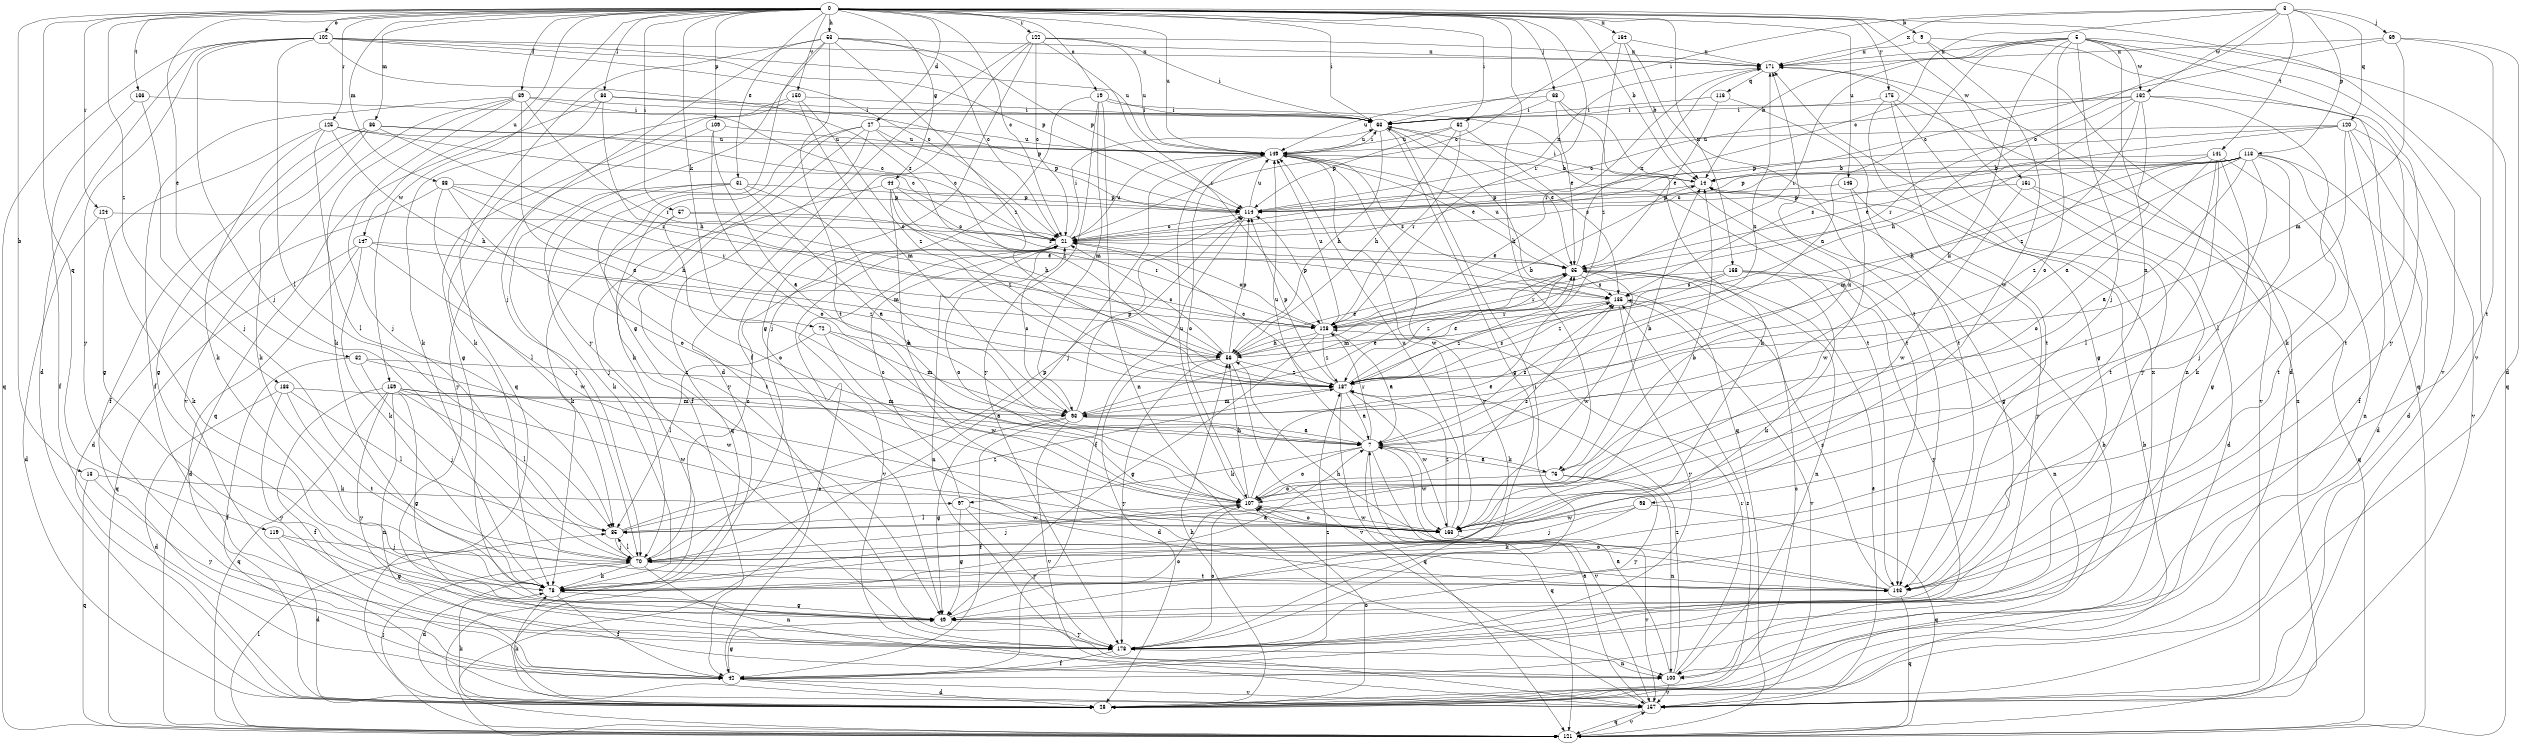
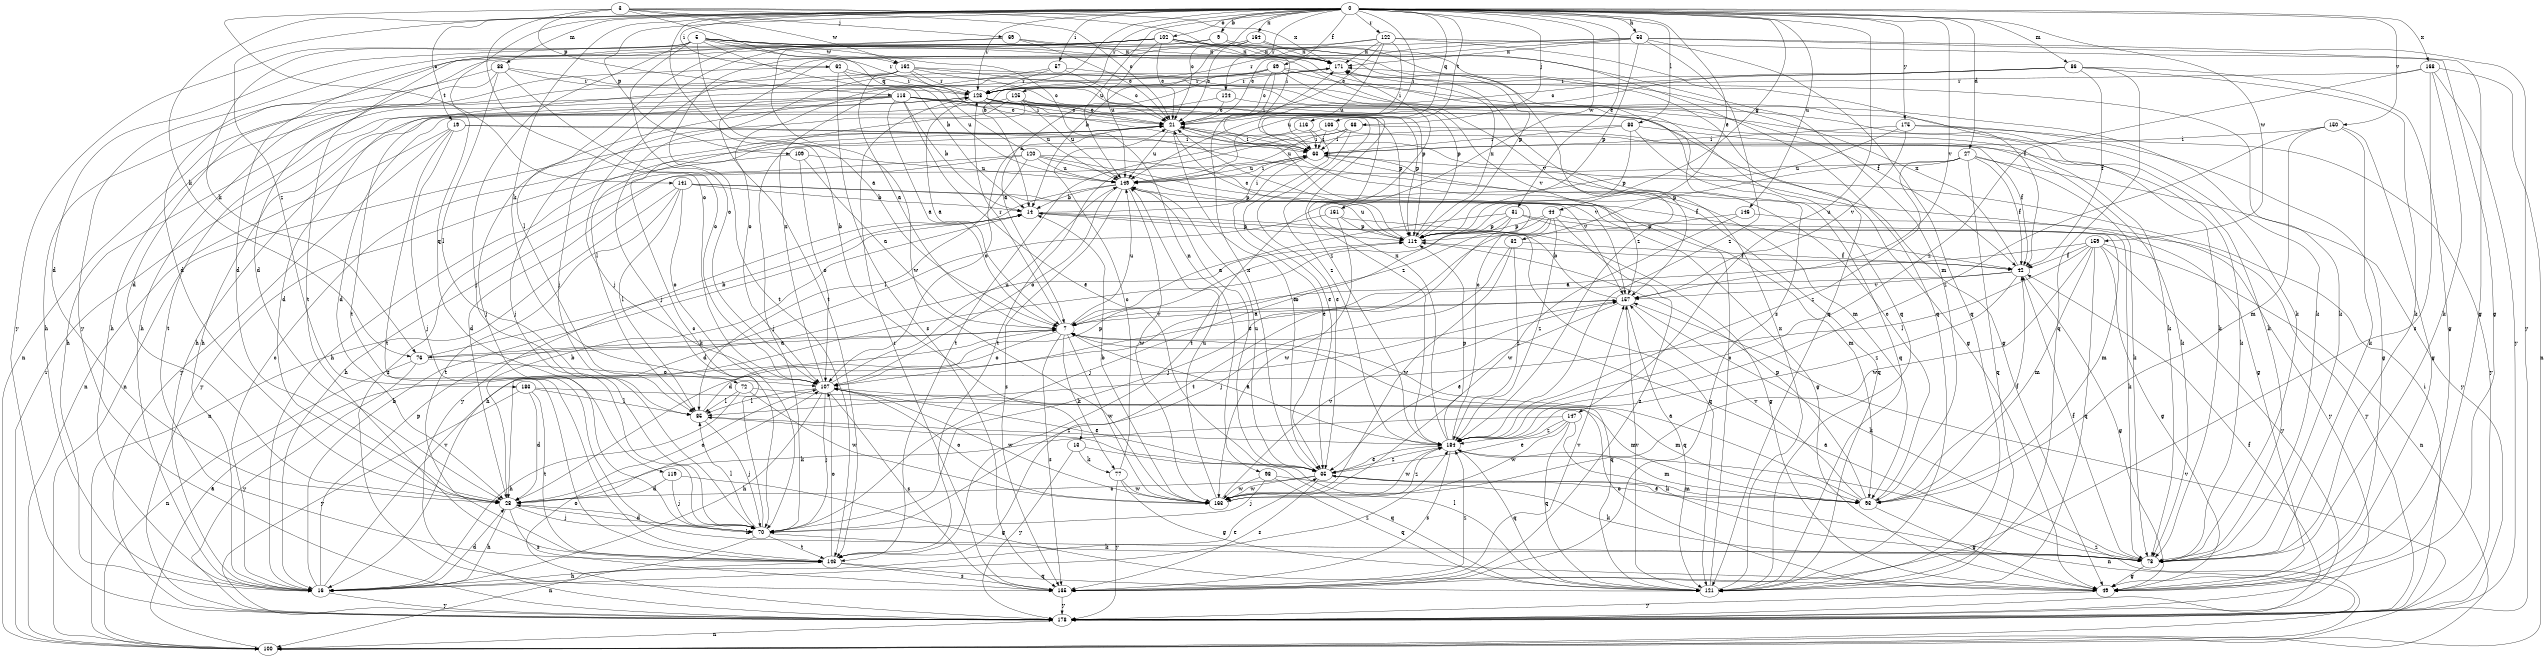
(1746, 80) -> (1442, 68)
(1918, 208) -> (630, 169)
(1229, 358) -> (321, 591)
(1343, 387) -> (1451, 446)
(1007, 406) -> (547, 200)
none -> (2052, 418)
(191, 475) -> (802, 460)
(961, 504) -> (1118, 475)
none -> (2397, 602)
